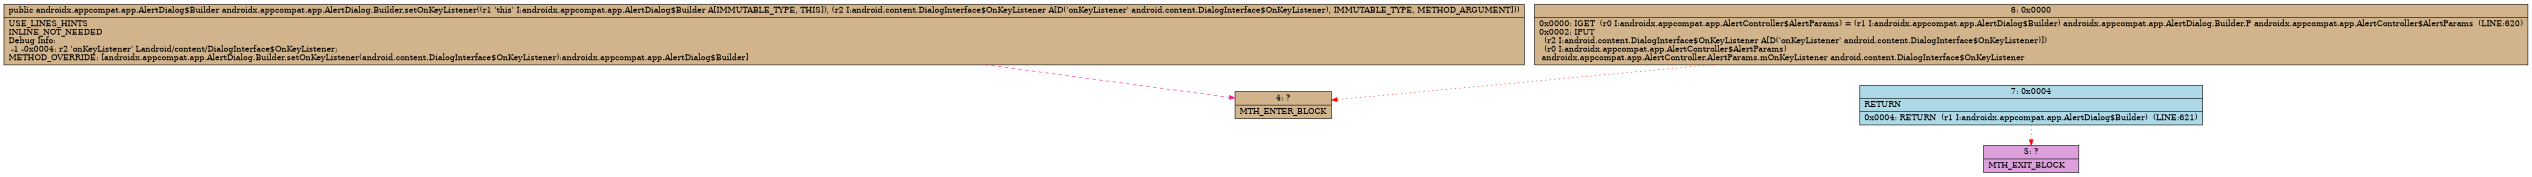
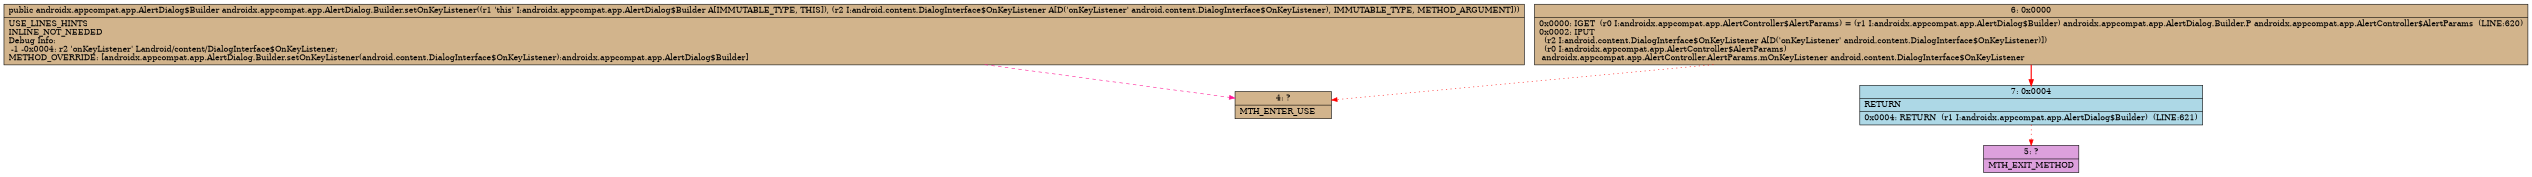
none -> (2031, 72)
(1283, 112) -> (1278, 112)
(2027, 165) -> (2031, 165)
